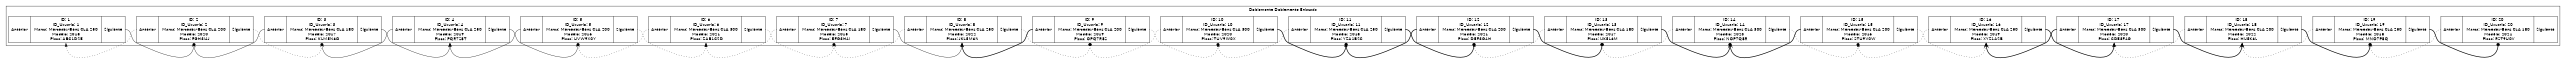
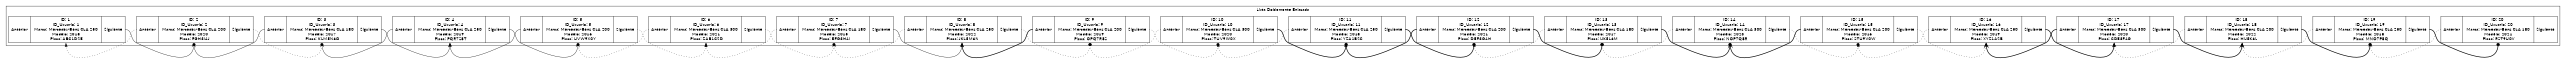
(1283, 10) -> (1283, 10)
